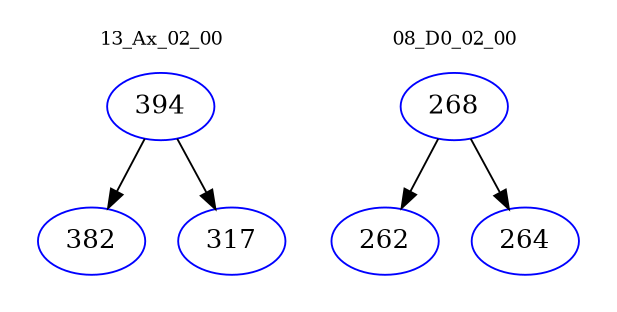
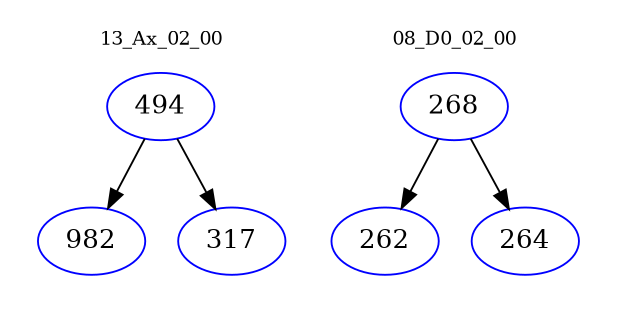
(161, 107) -> (161, 107)
(92, 241) -> (92, 241)
